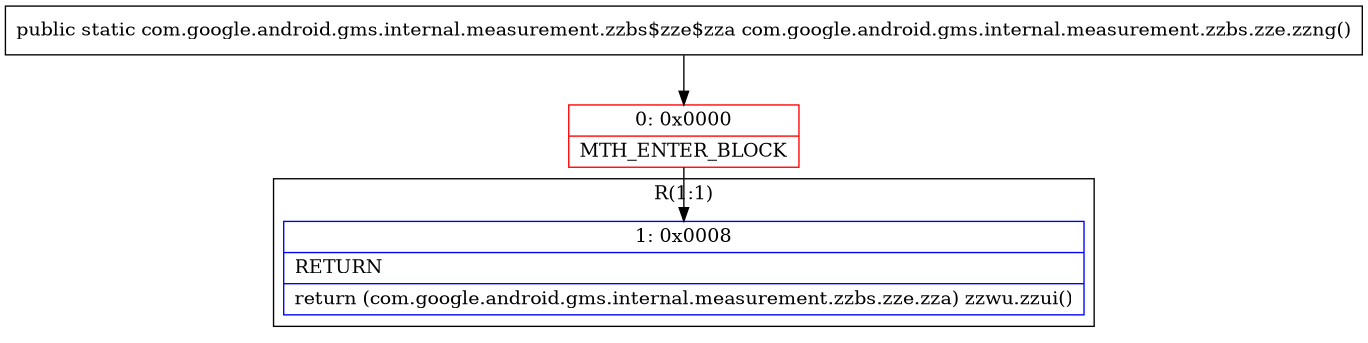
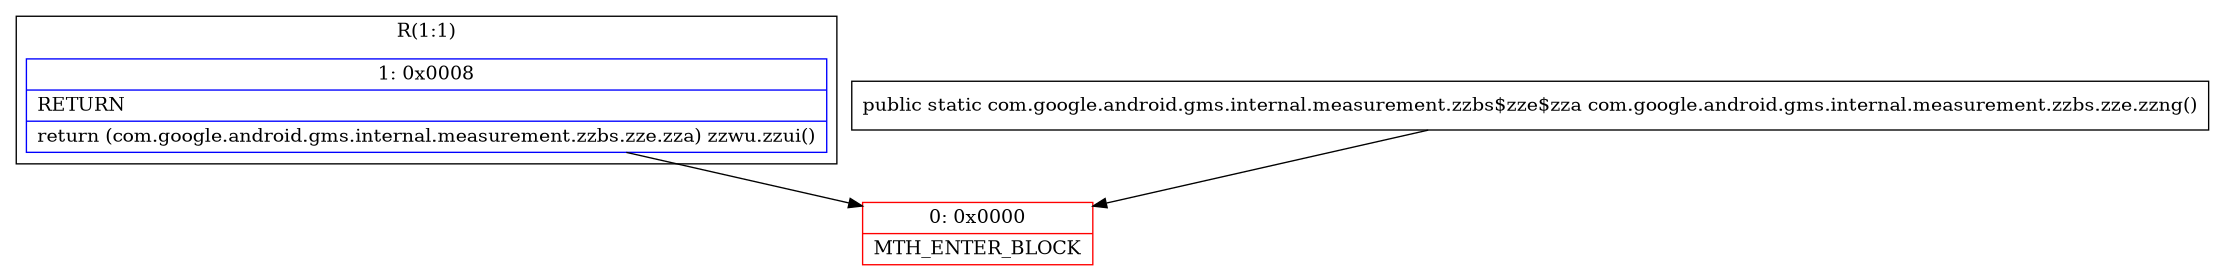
(684, 187) -> (738, 178)
